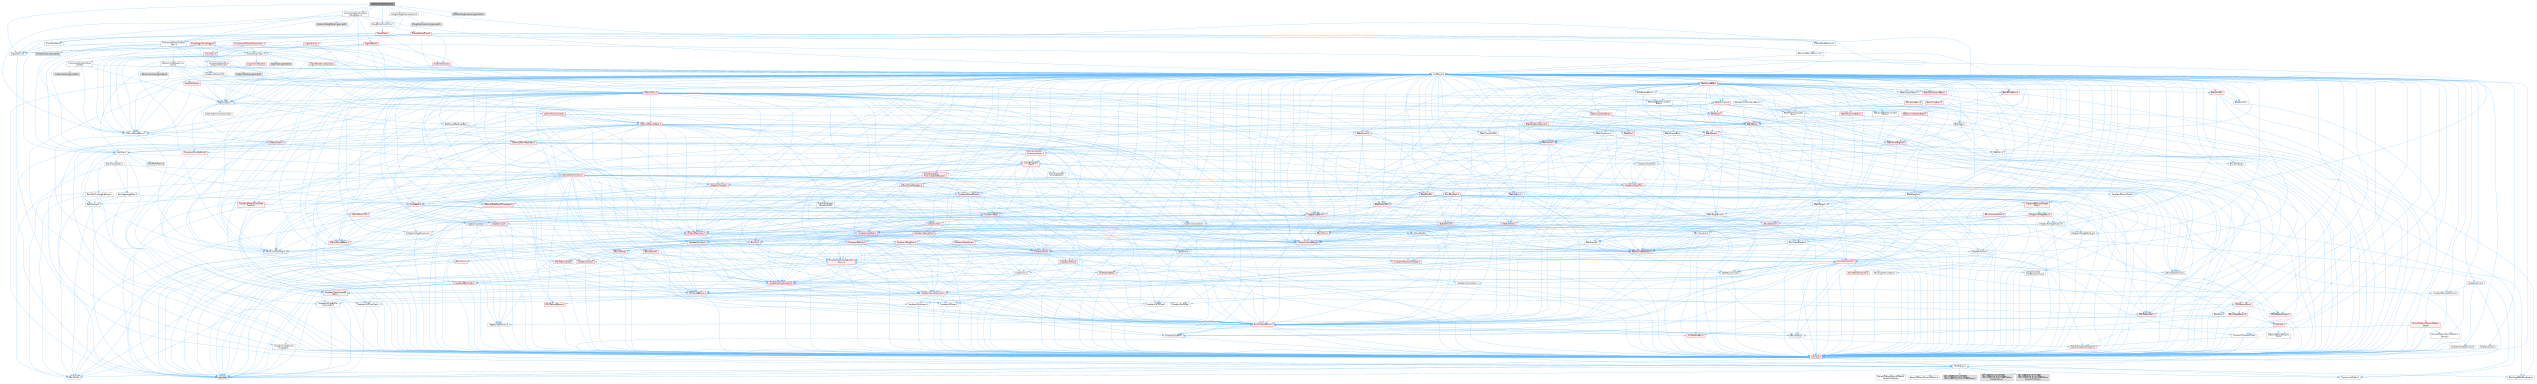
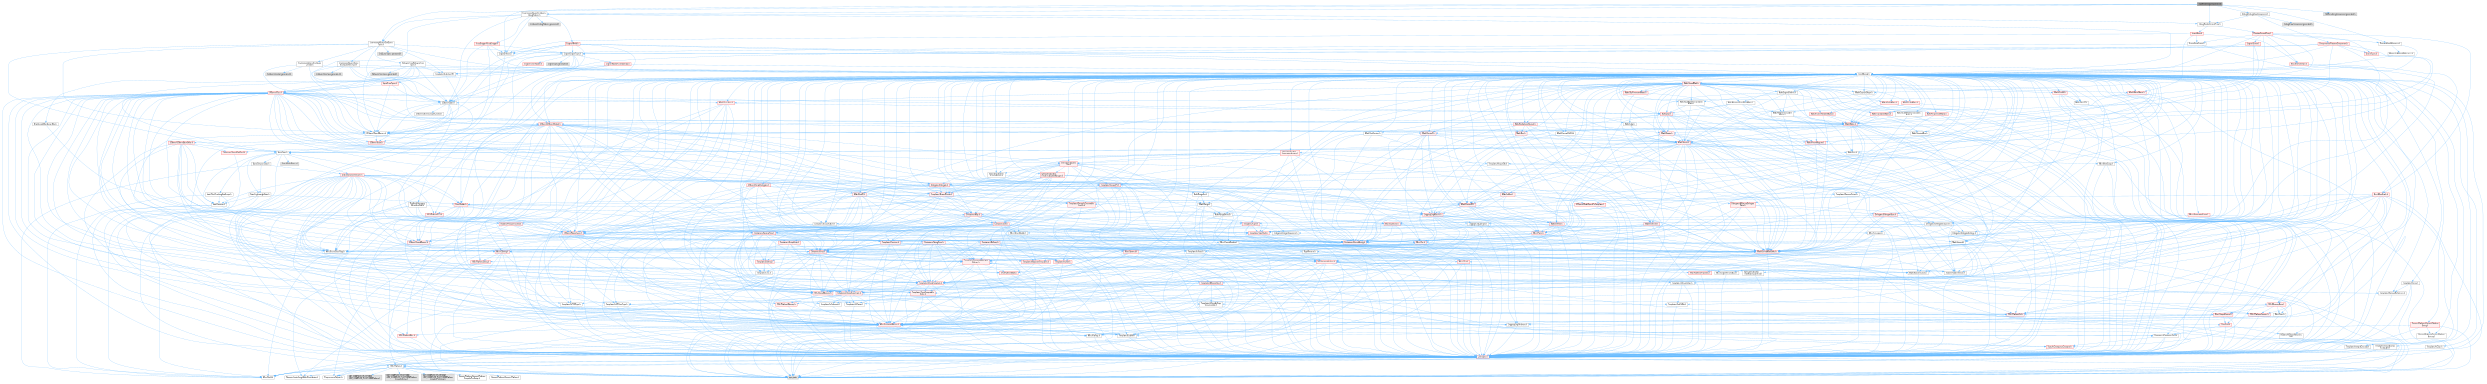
(1645, 93) -> (1787, 93)
(598, 120) -> (556, 186)
(2521, 378) -> (302, 378)
